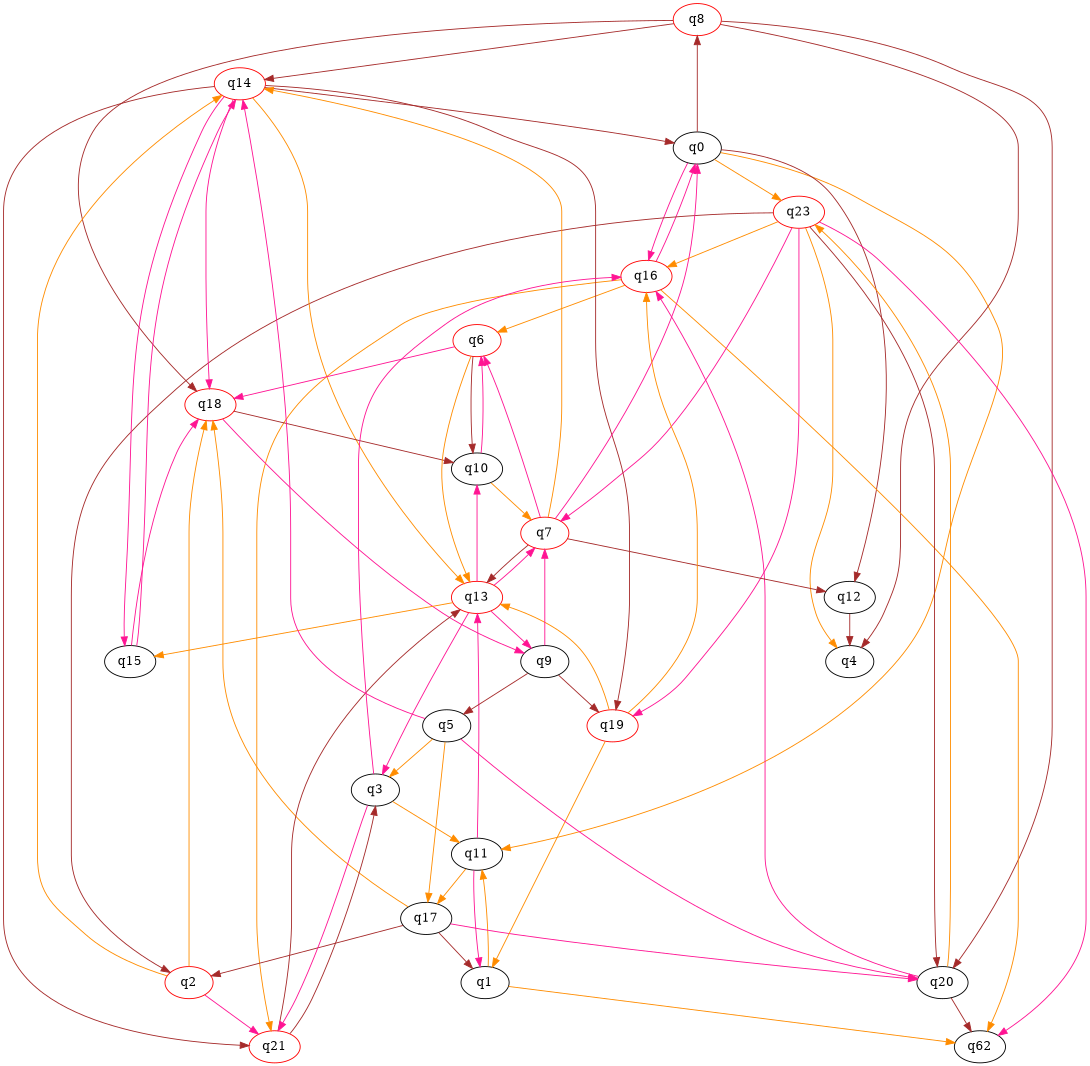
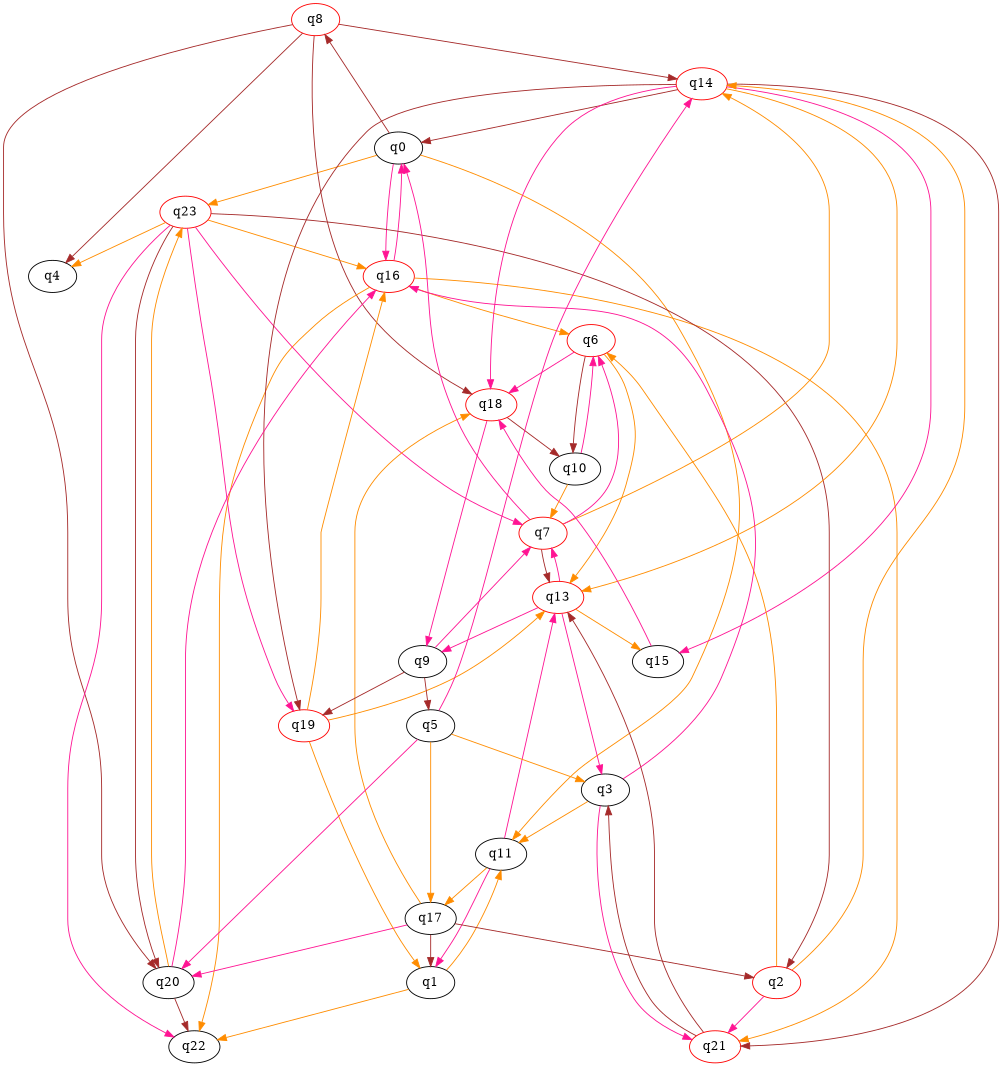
(151, 370) -> none
(477, 538) -> none
(850, 597) -> none
(189, 697) -> (771, 640)
(980, 1047) -> (194, 1047)
